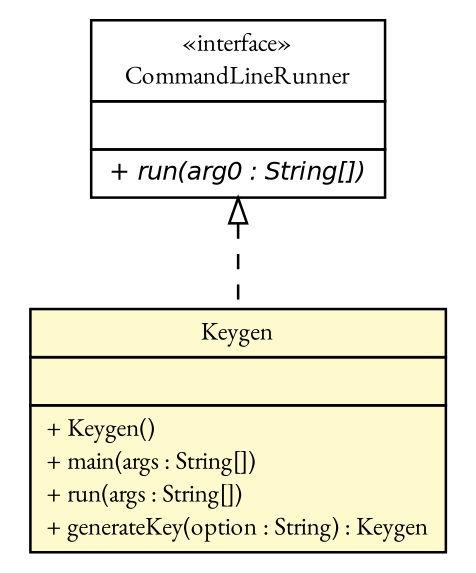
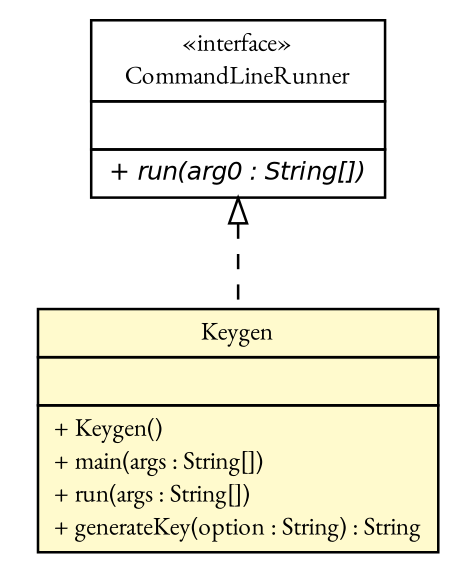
(238, 527) -> (238, 527)
